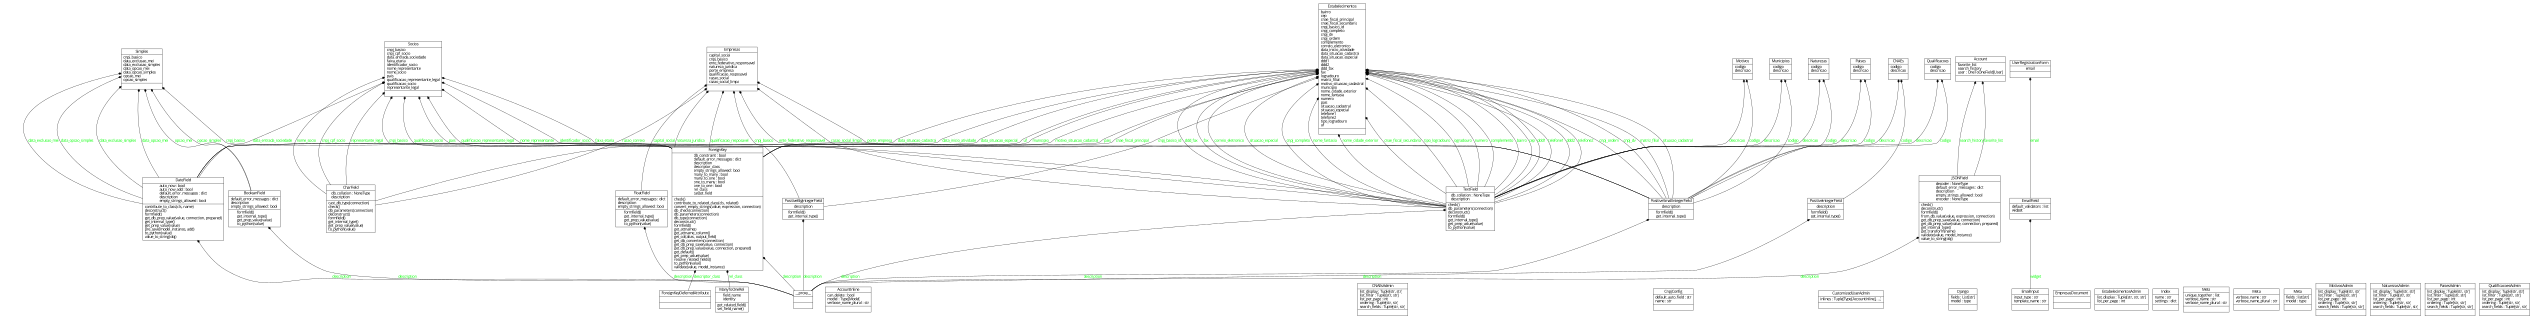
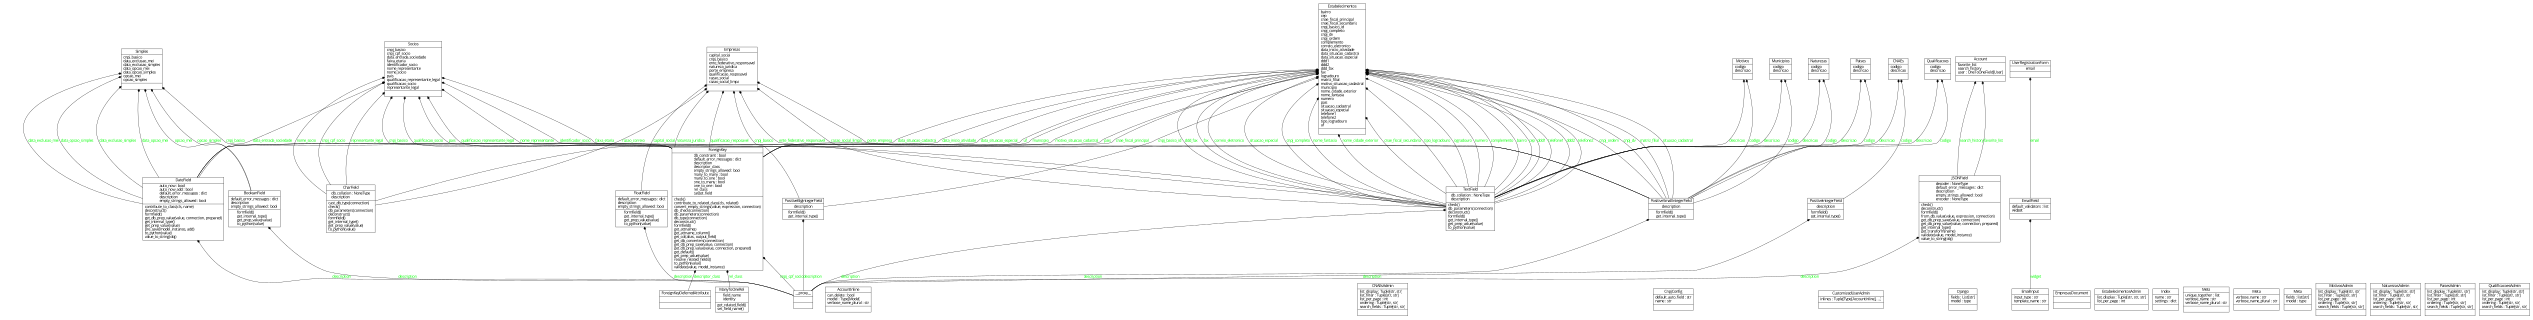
(792, 277) -> (792, 277)
